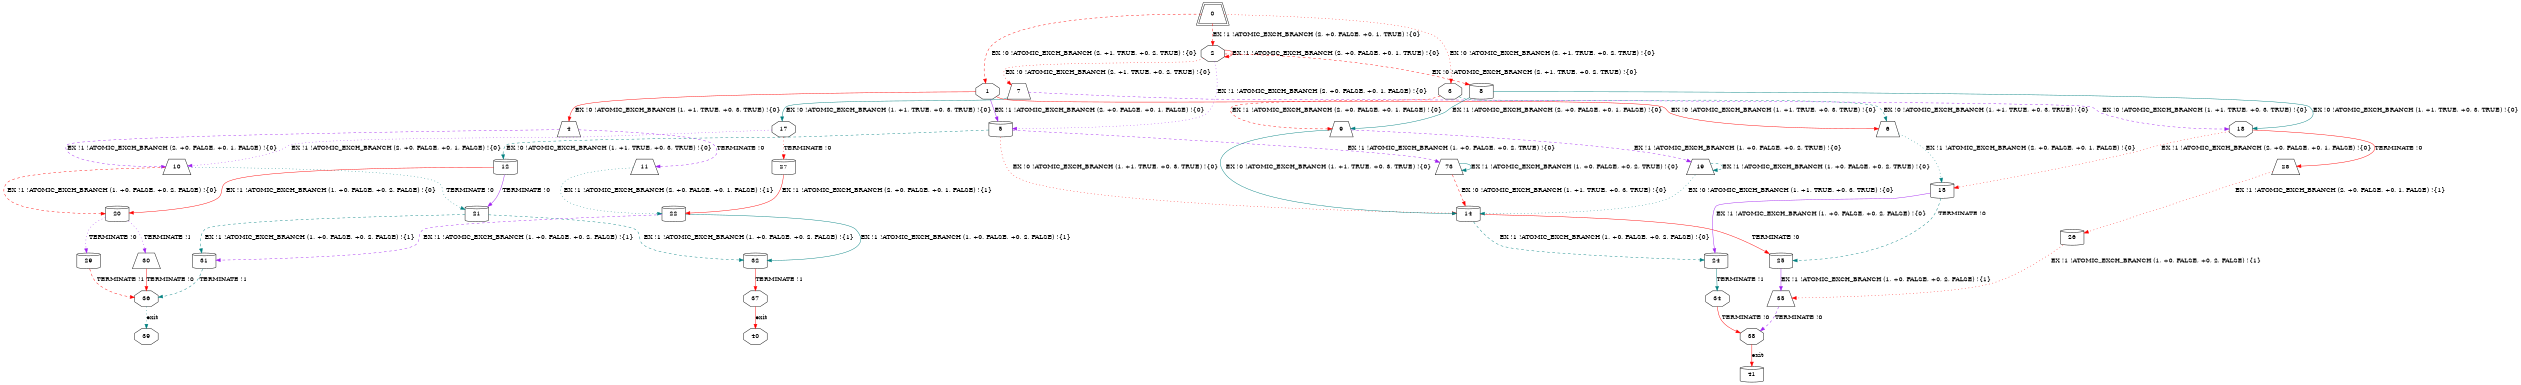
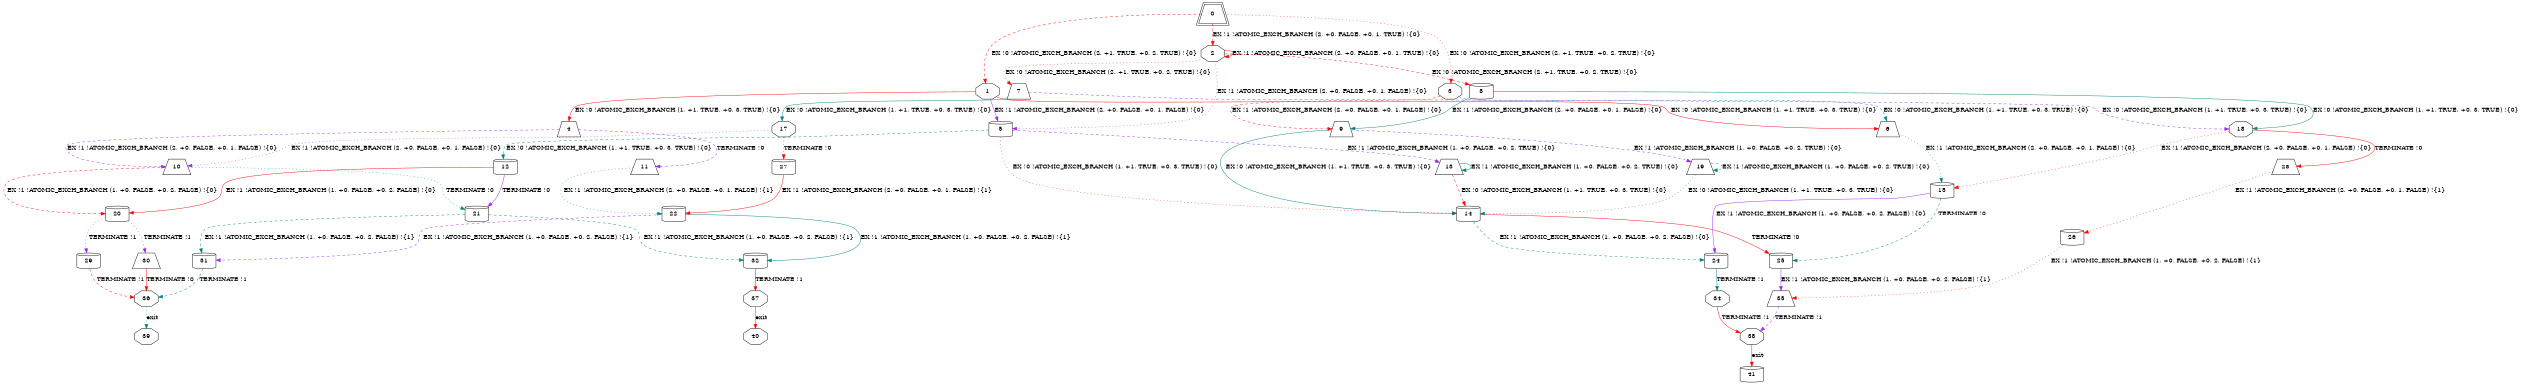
(1449, 167) -> (1449, 167)
(113, 237) -> (113, 237)
(1746, 318) -> (1746, 318)
(1799, 318) -> (1799, 318)
